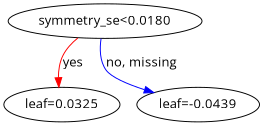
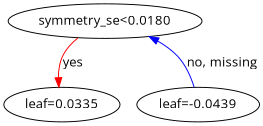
(110, 74) -> (181, 60)
(62, 105) -> (62, 105)
